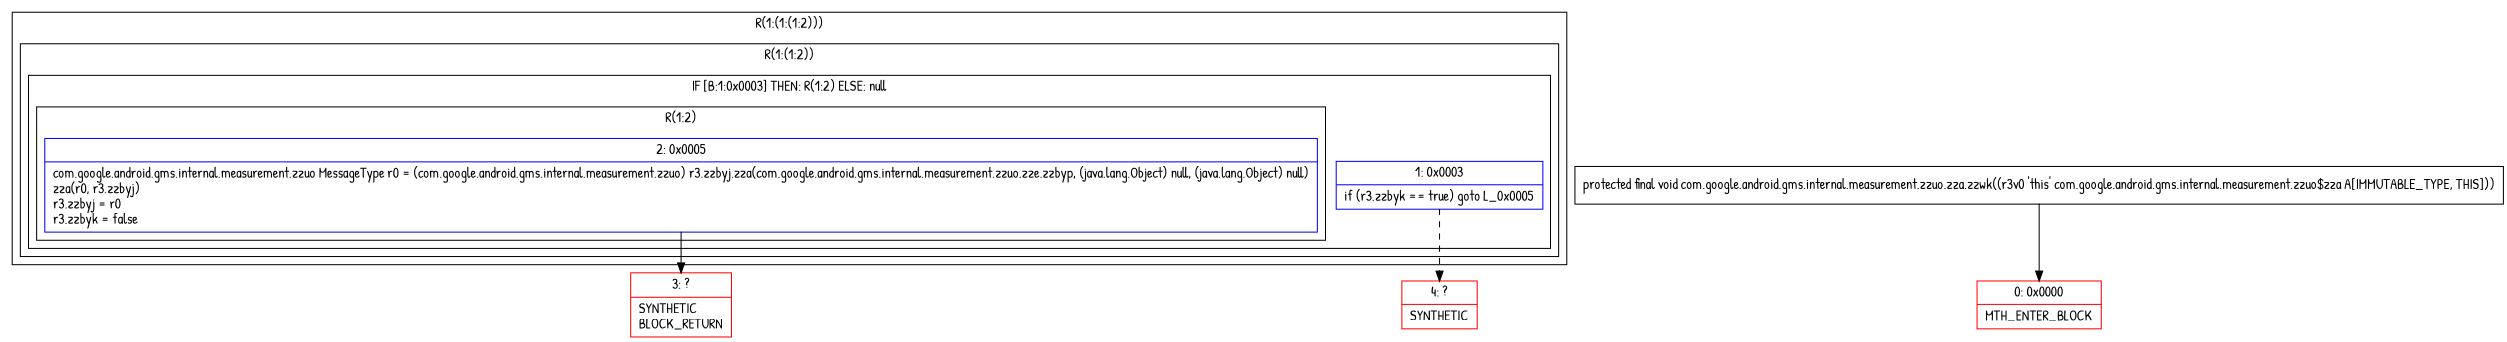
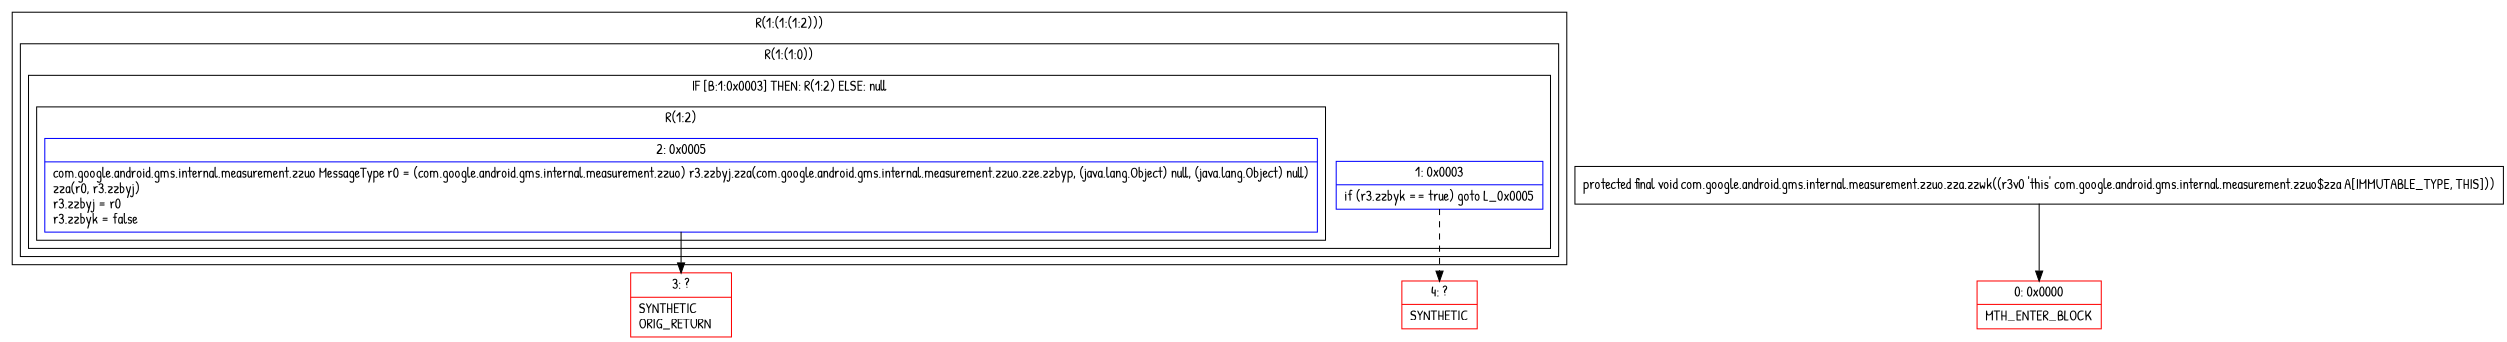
(790, 55) -> (790, 55)
(681, 324) -> (675, 324)
